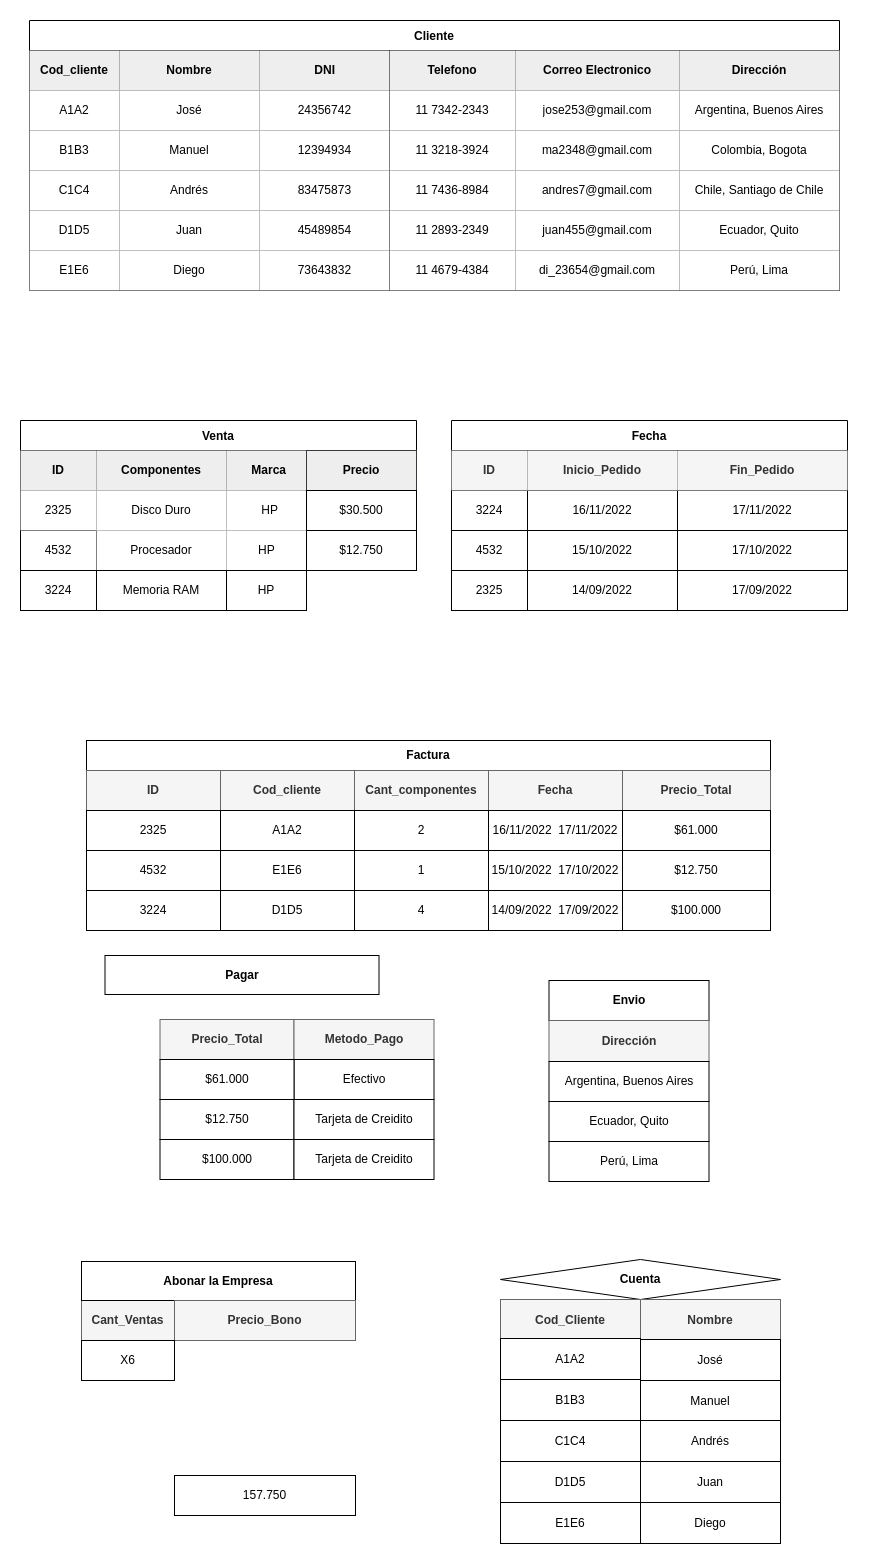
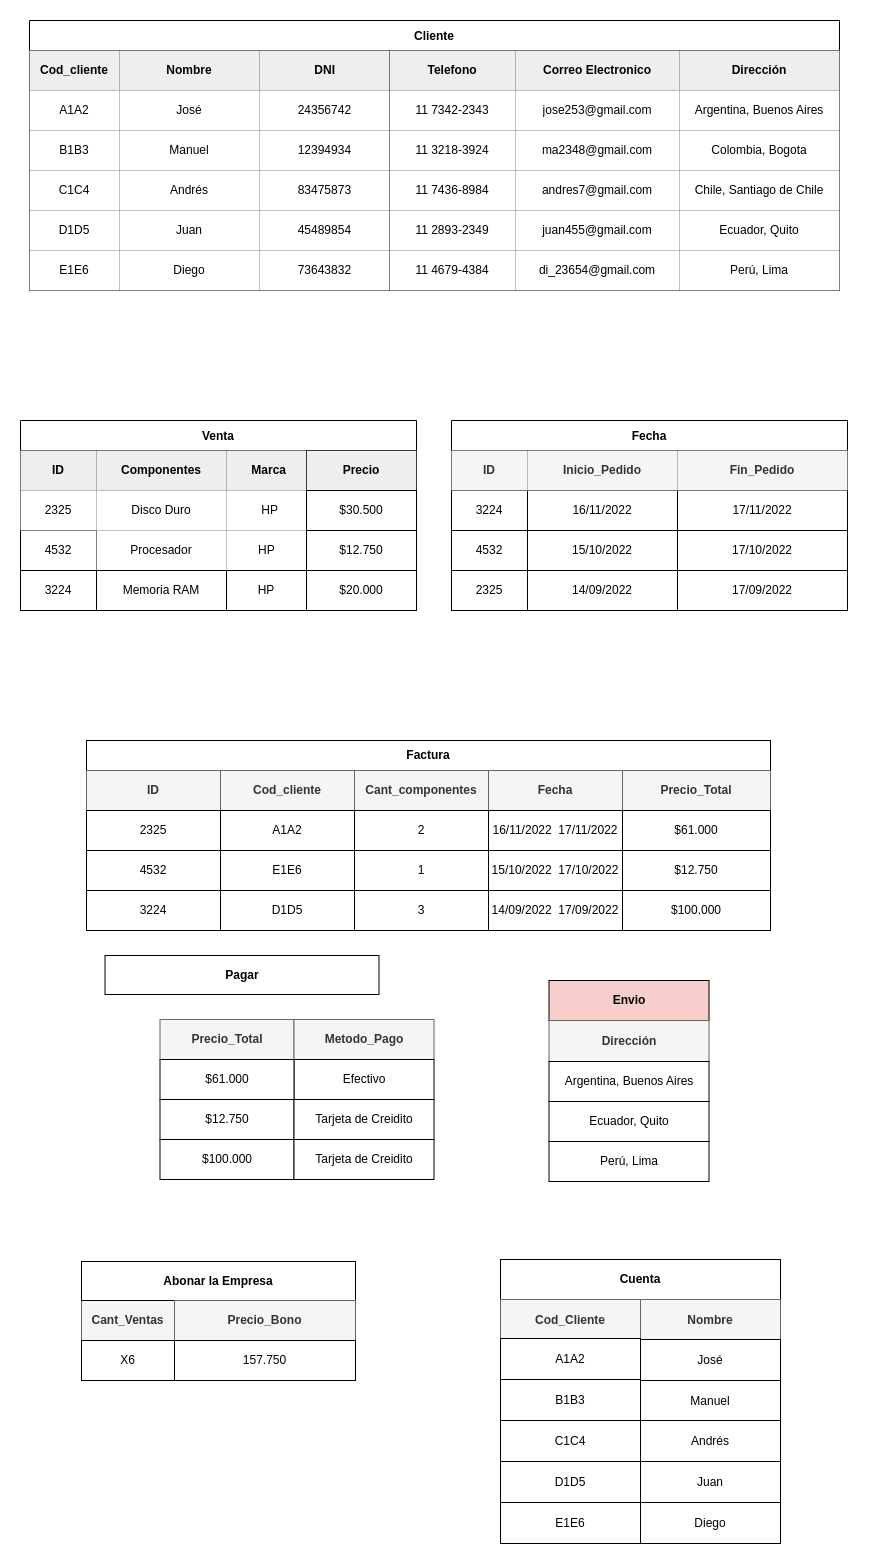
none -> (362, 591)
(422, 911) -> (422, 911)
(629, 1001) -> (629, 1001)
(641, 1280) -> (641, 1280)
(265, 1496) -> (265, 1361)
